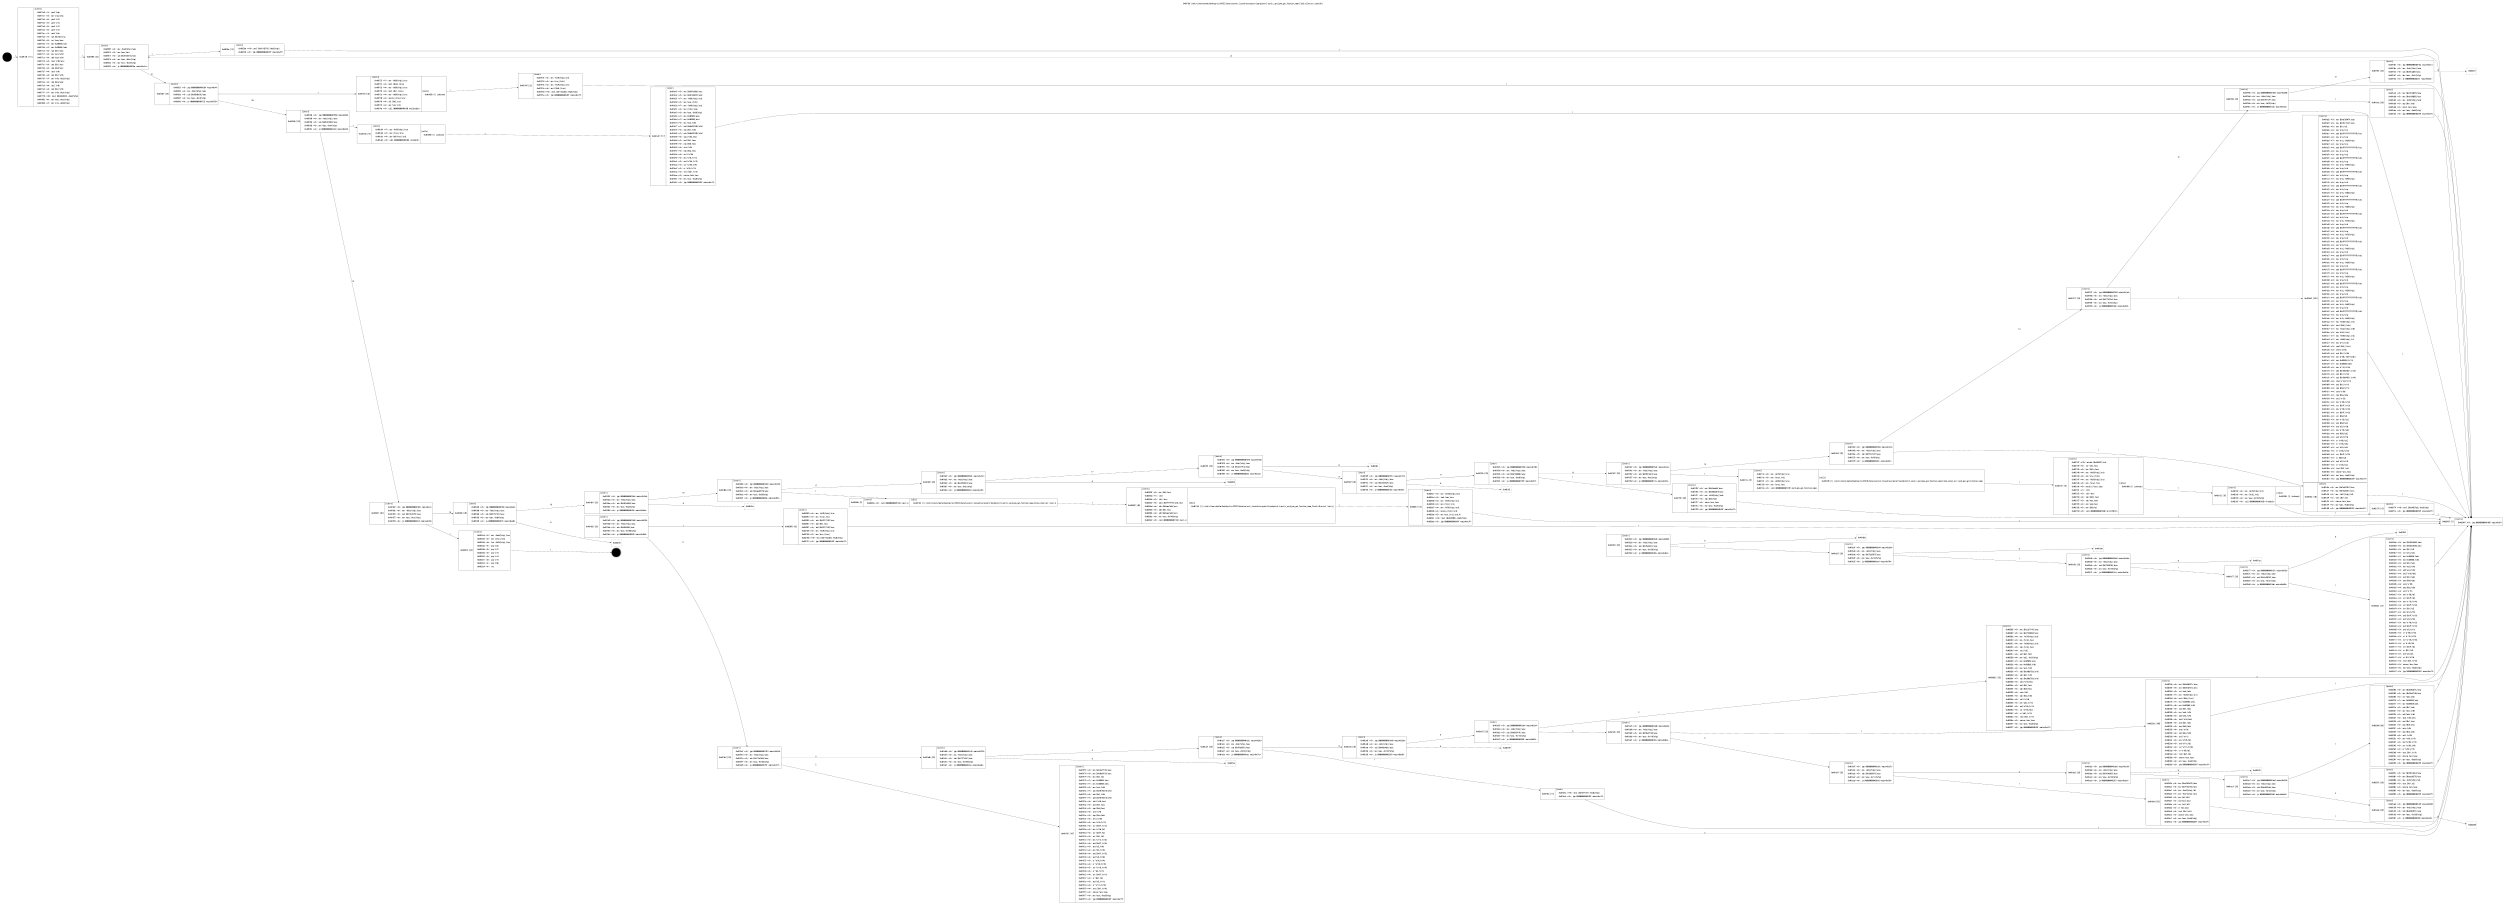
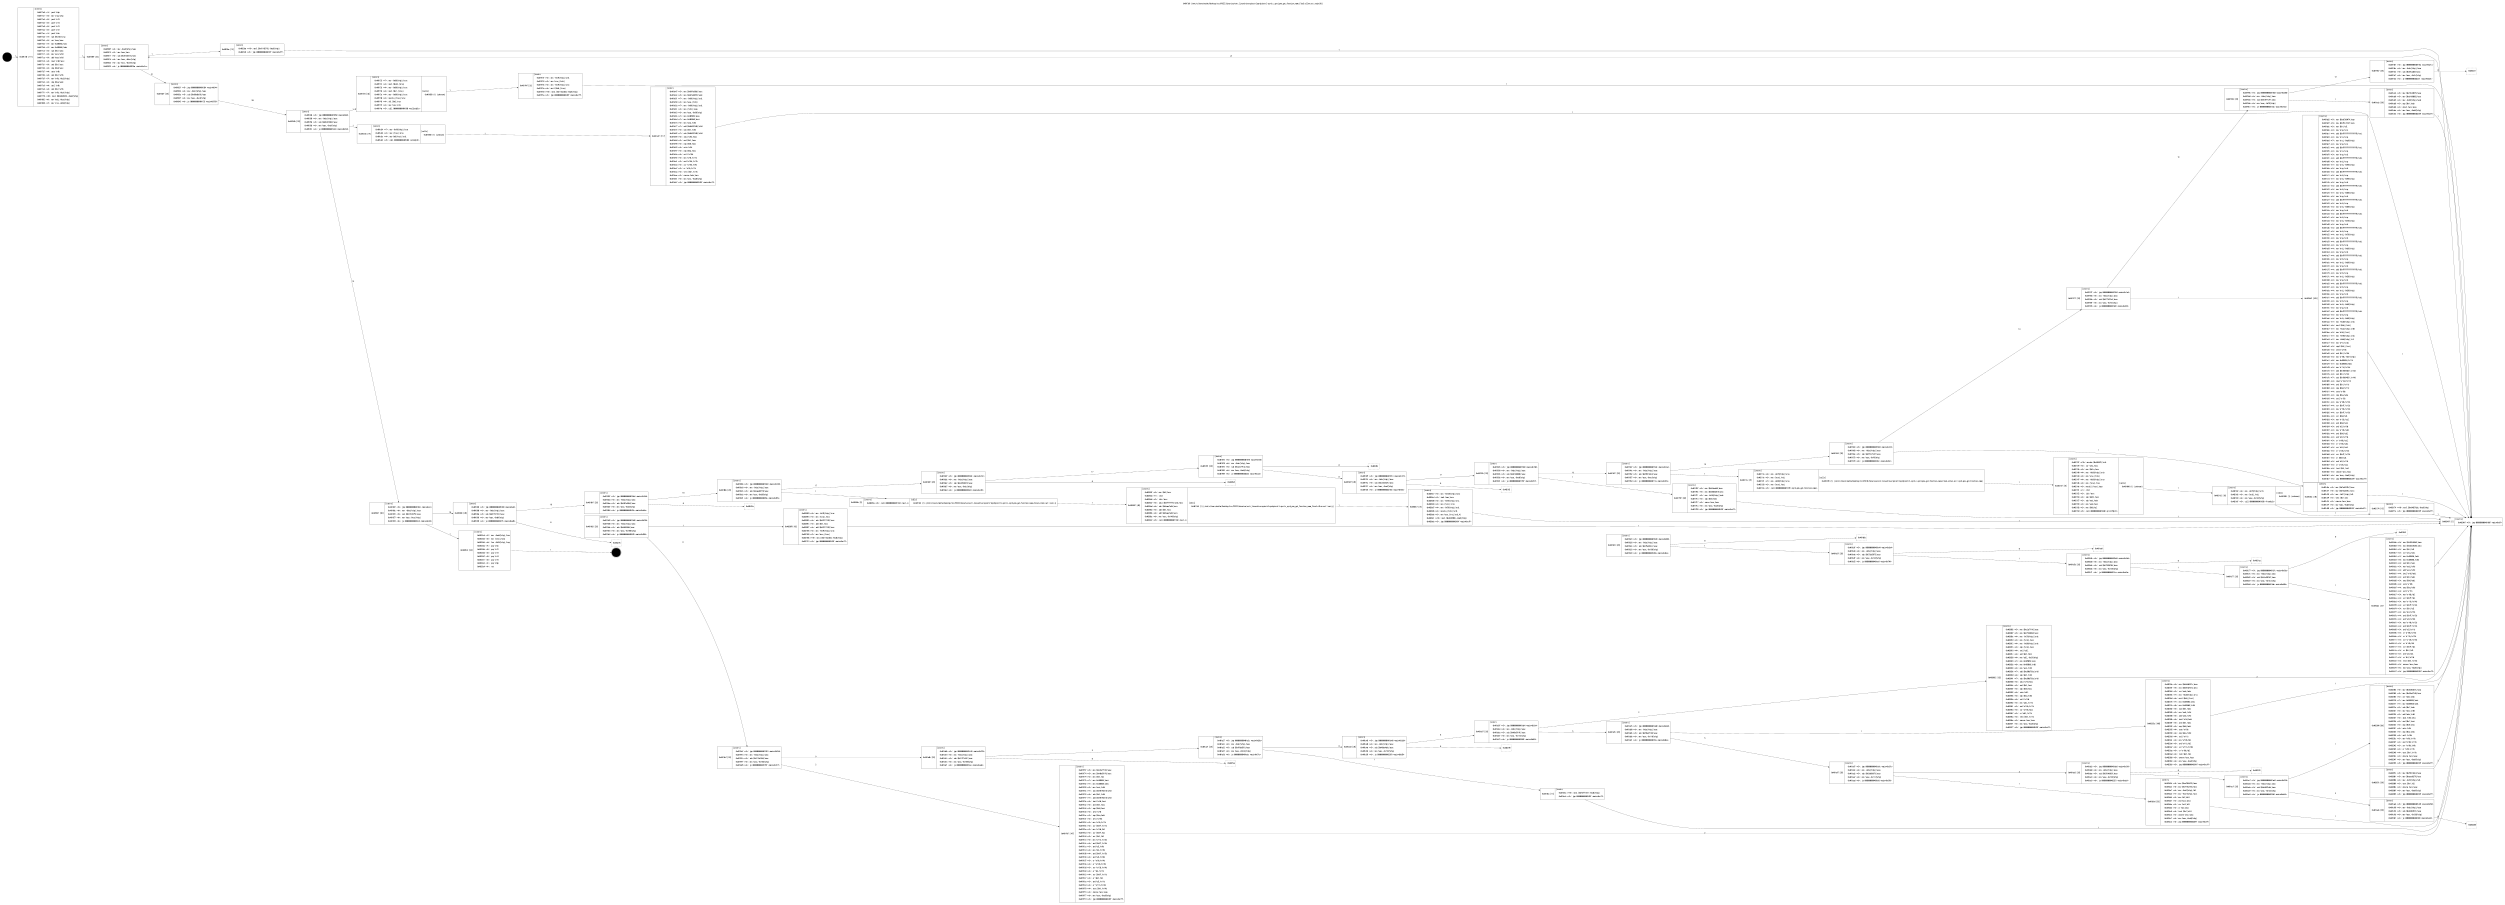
(286, 94) -> (352, 110)
